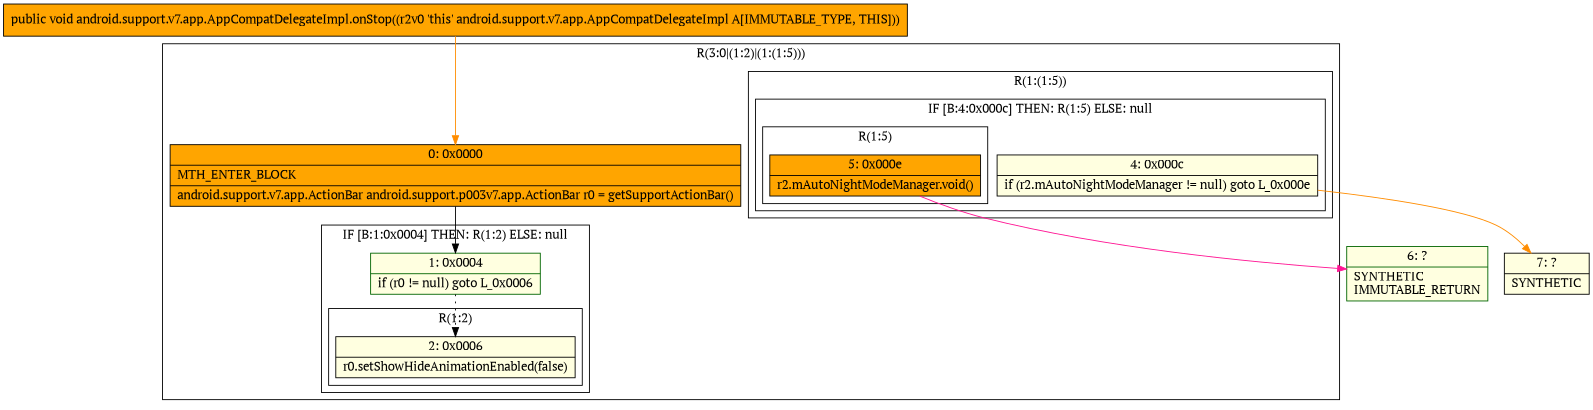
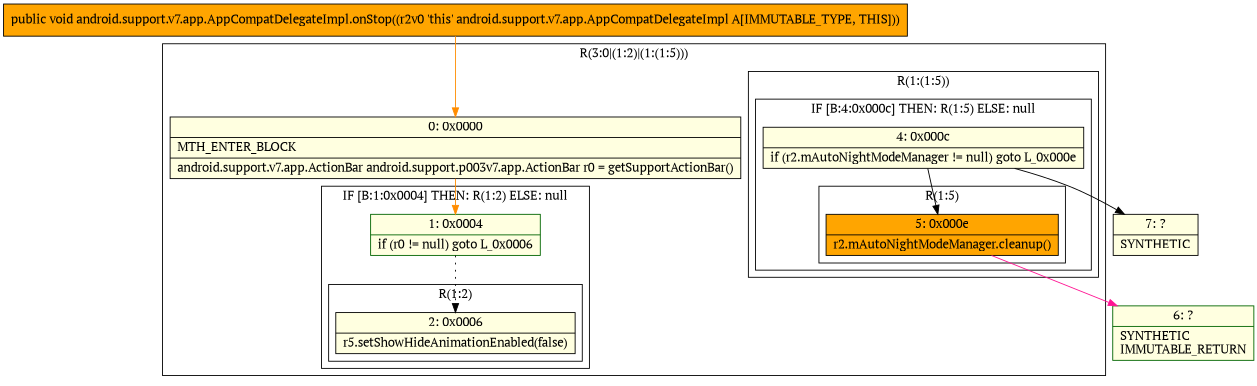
(455, 175) -> (455, 148)
(875, 185) -> (942, 245)
none -> (933, 192)
(1426, 206) -> (1072, 188)
(455, 219) -> (455, 192)
(455, 367) -> (455, 343)
